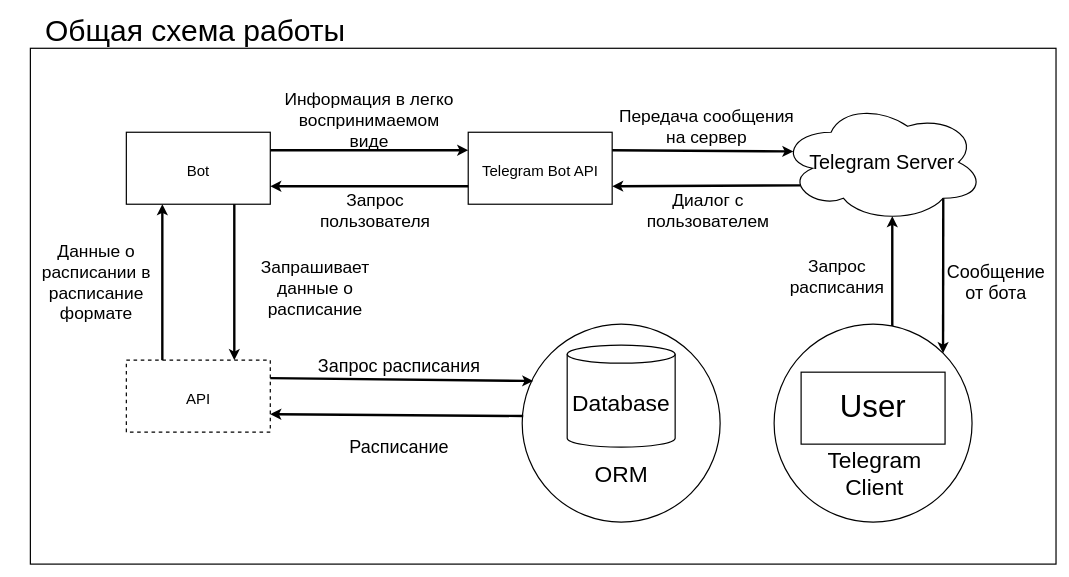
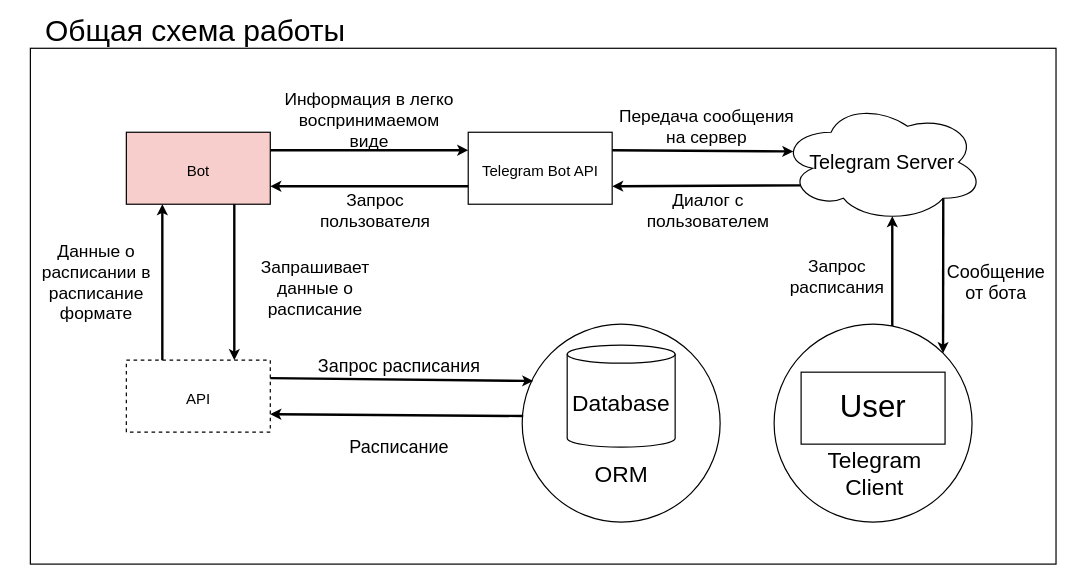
(198, 168) -> (198, 168)
